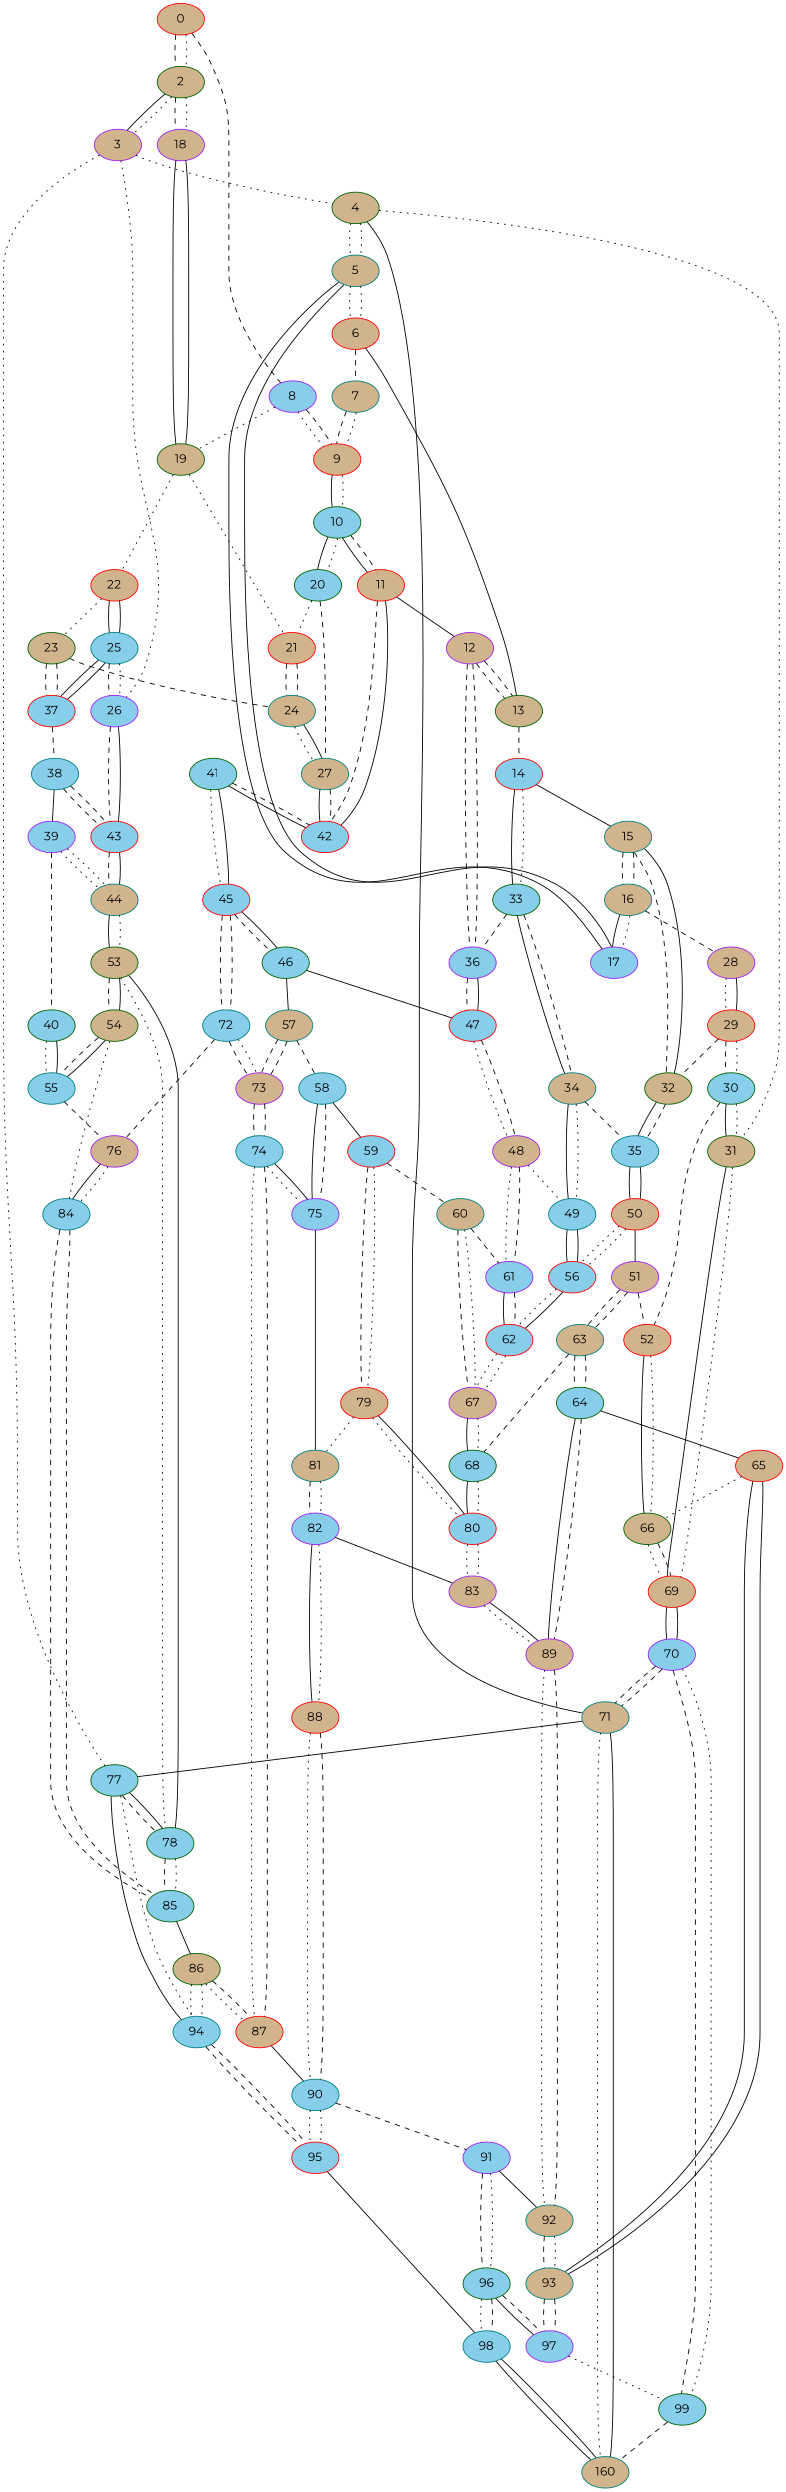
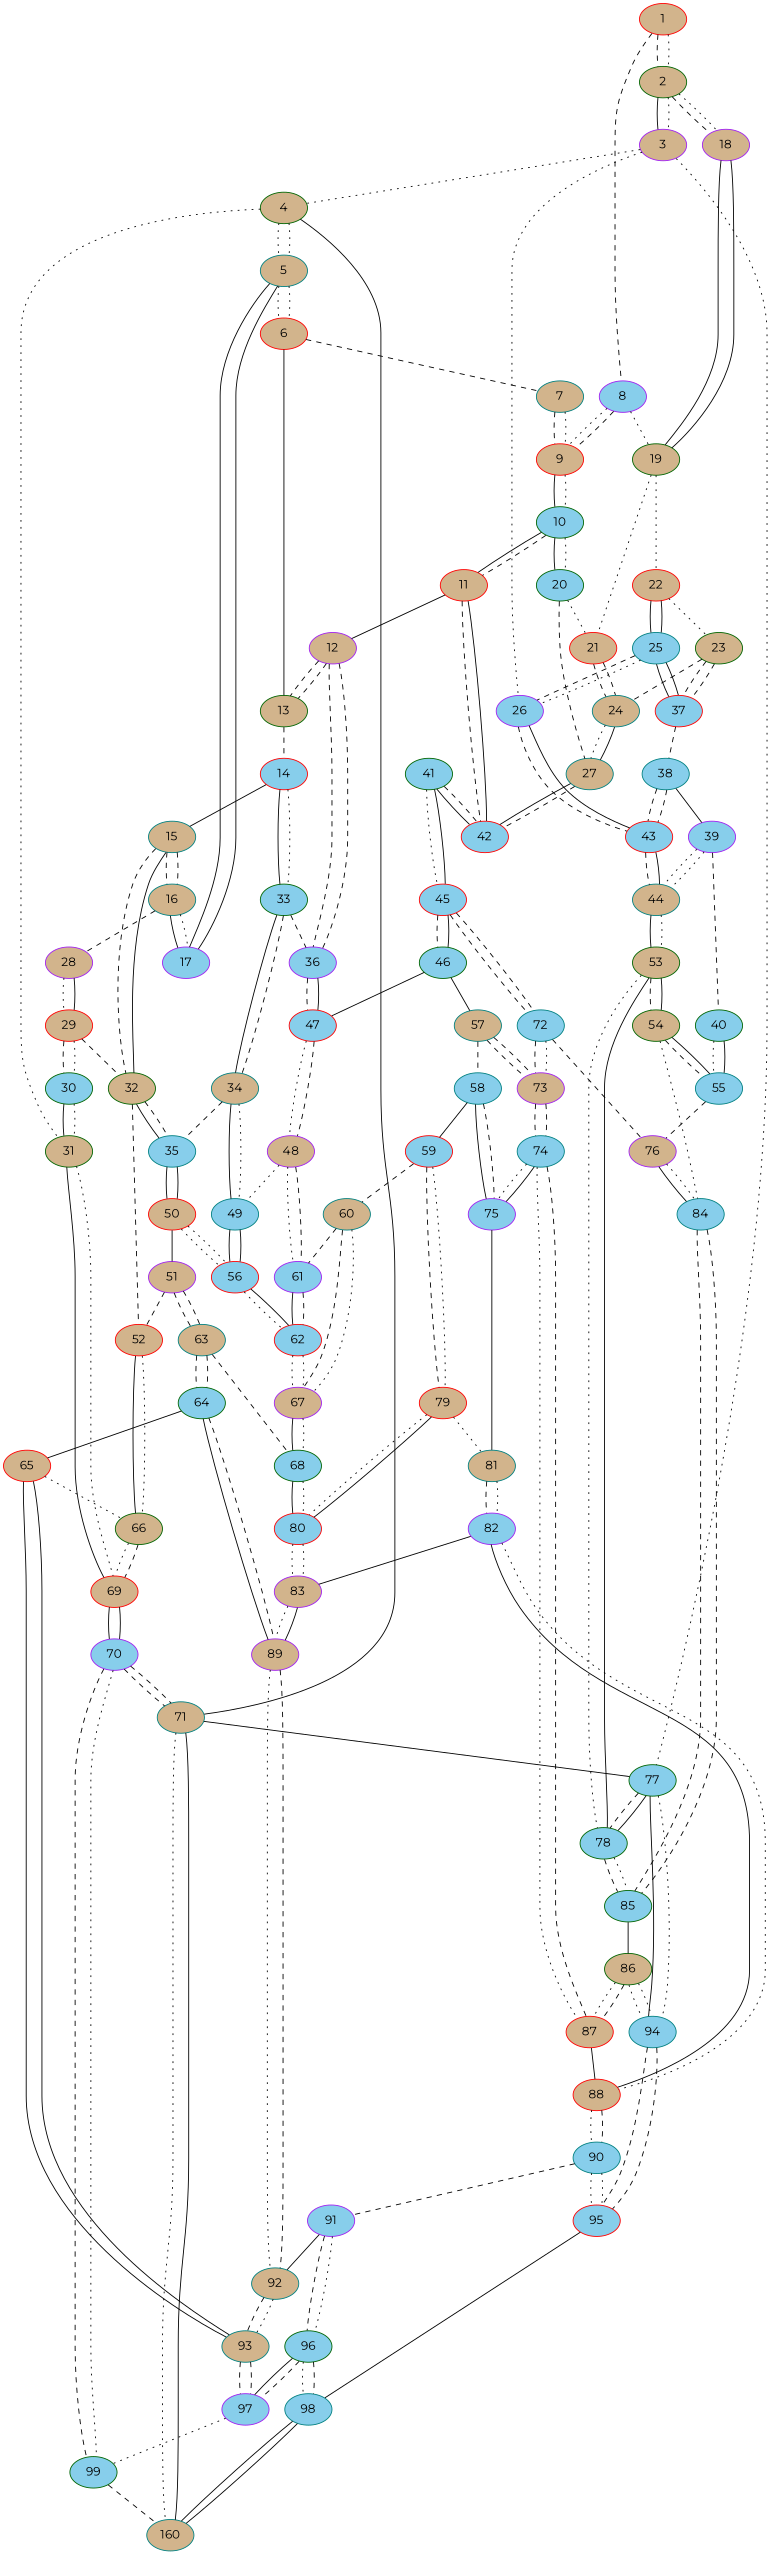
(181, 19) -> (663, 19)
(681, 1211) -> (135, 1214)
(287, 2063) -> (593, 2064)
